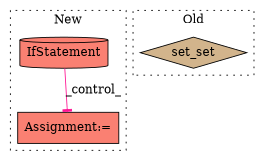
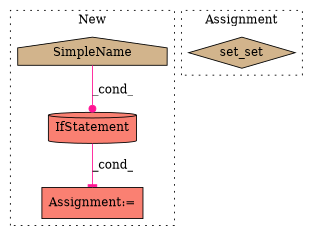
(194, 20) -> (242, 20)
none -> (92, 53)
(93, 90) -> (113, 165)
